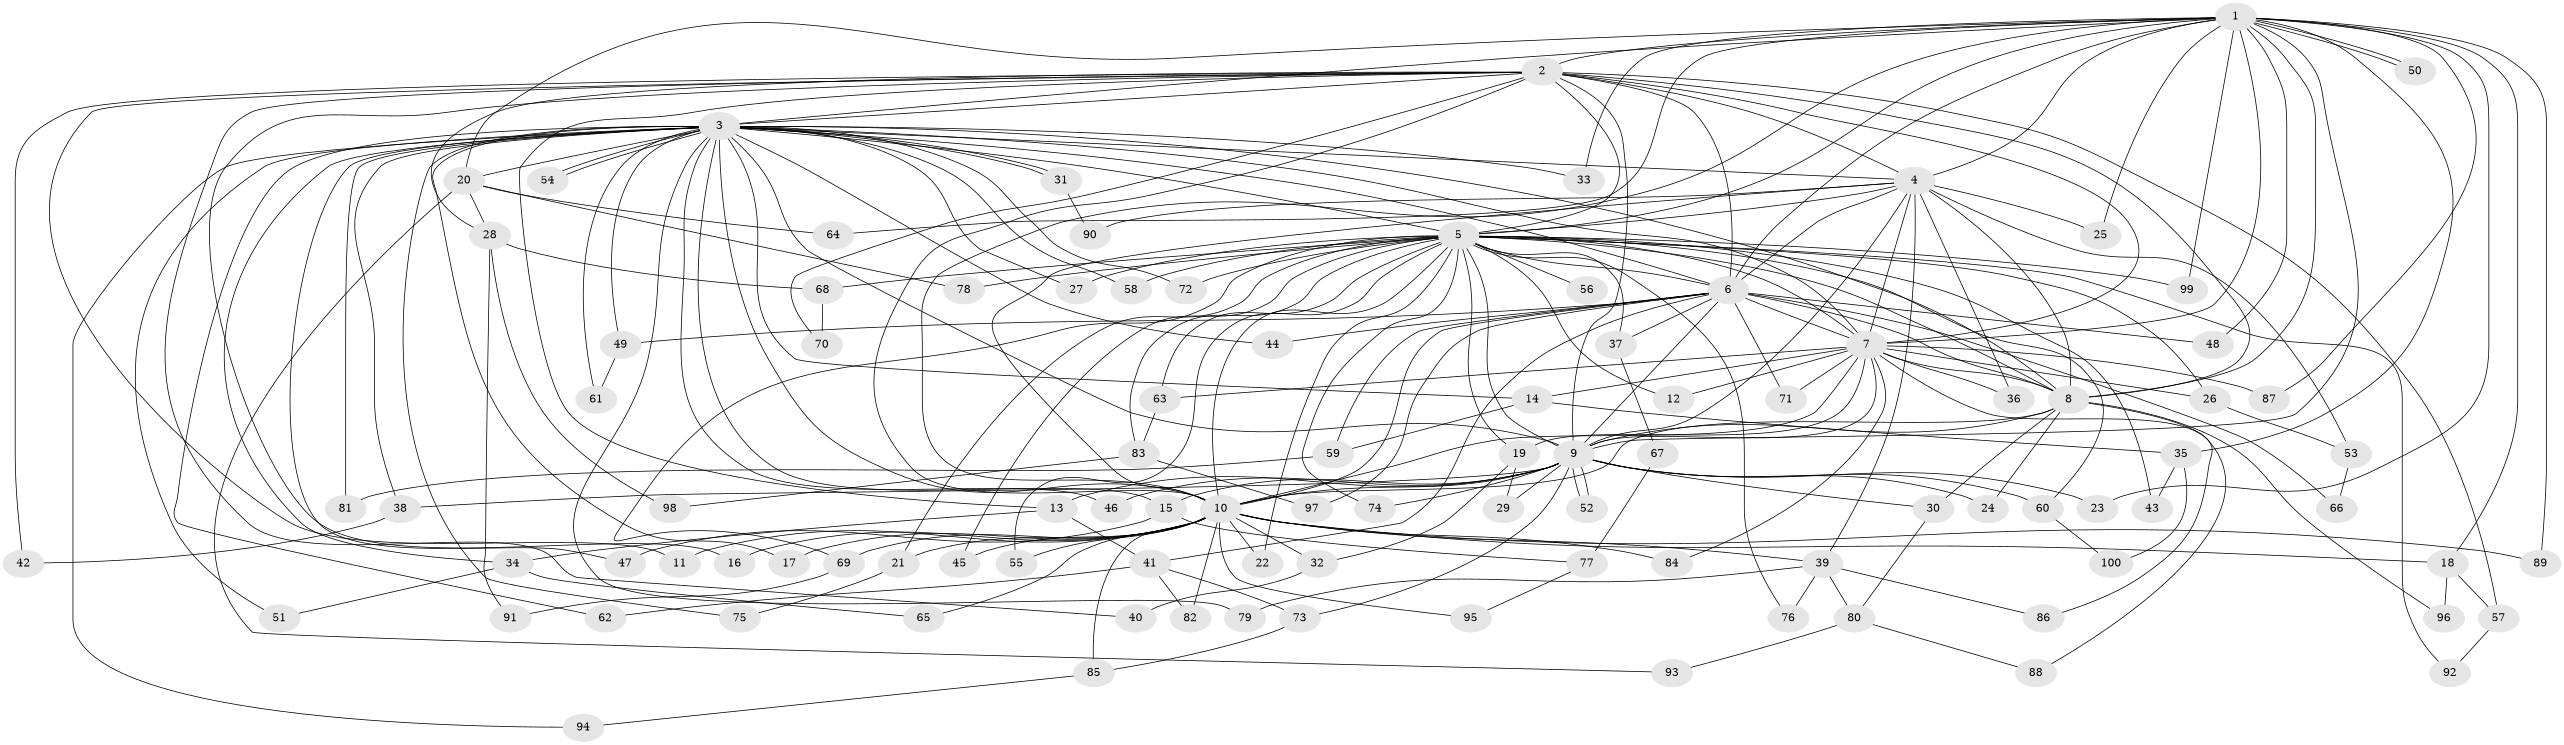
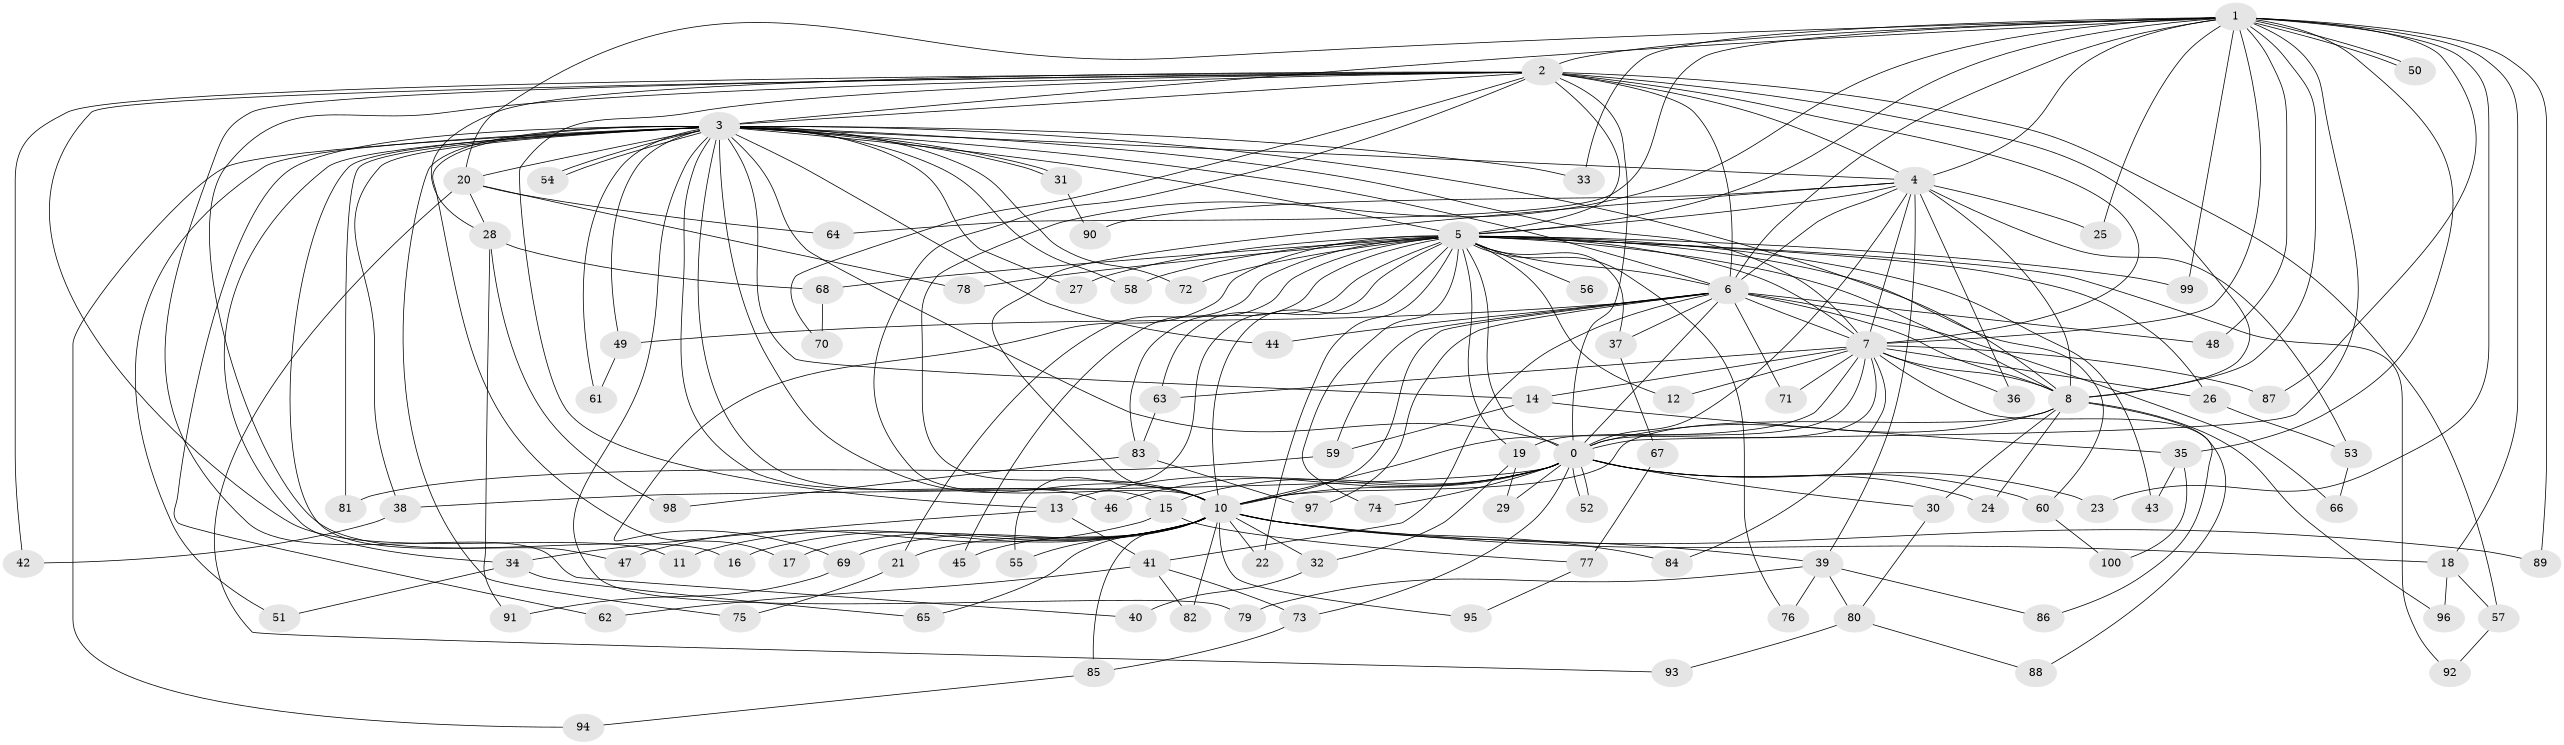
(1574, 454) -> (1574, 454)
